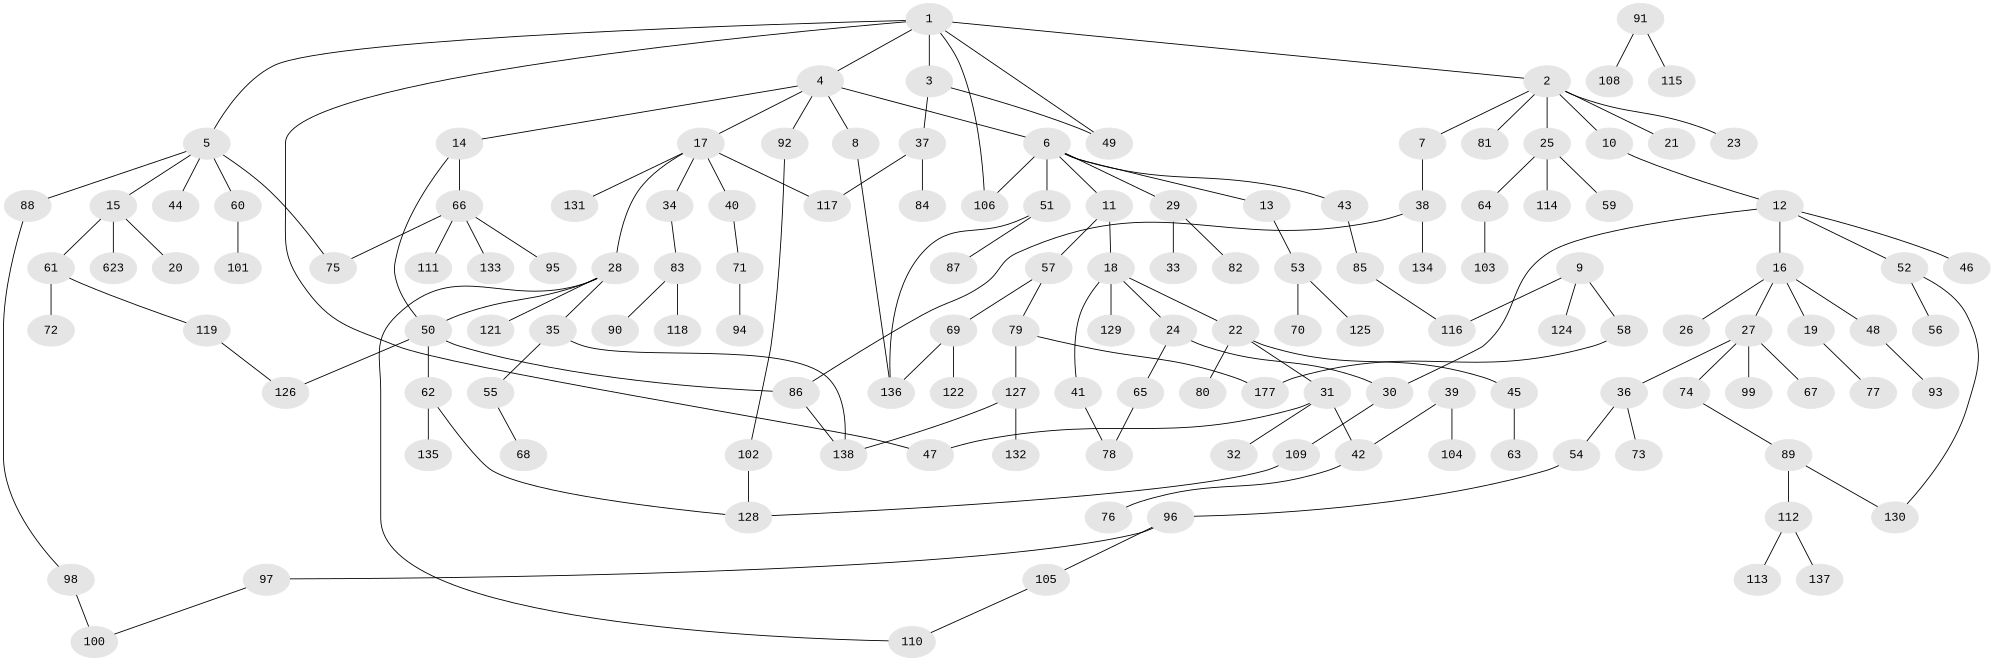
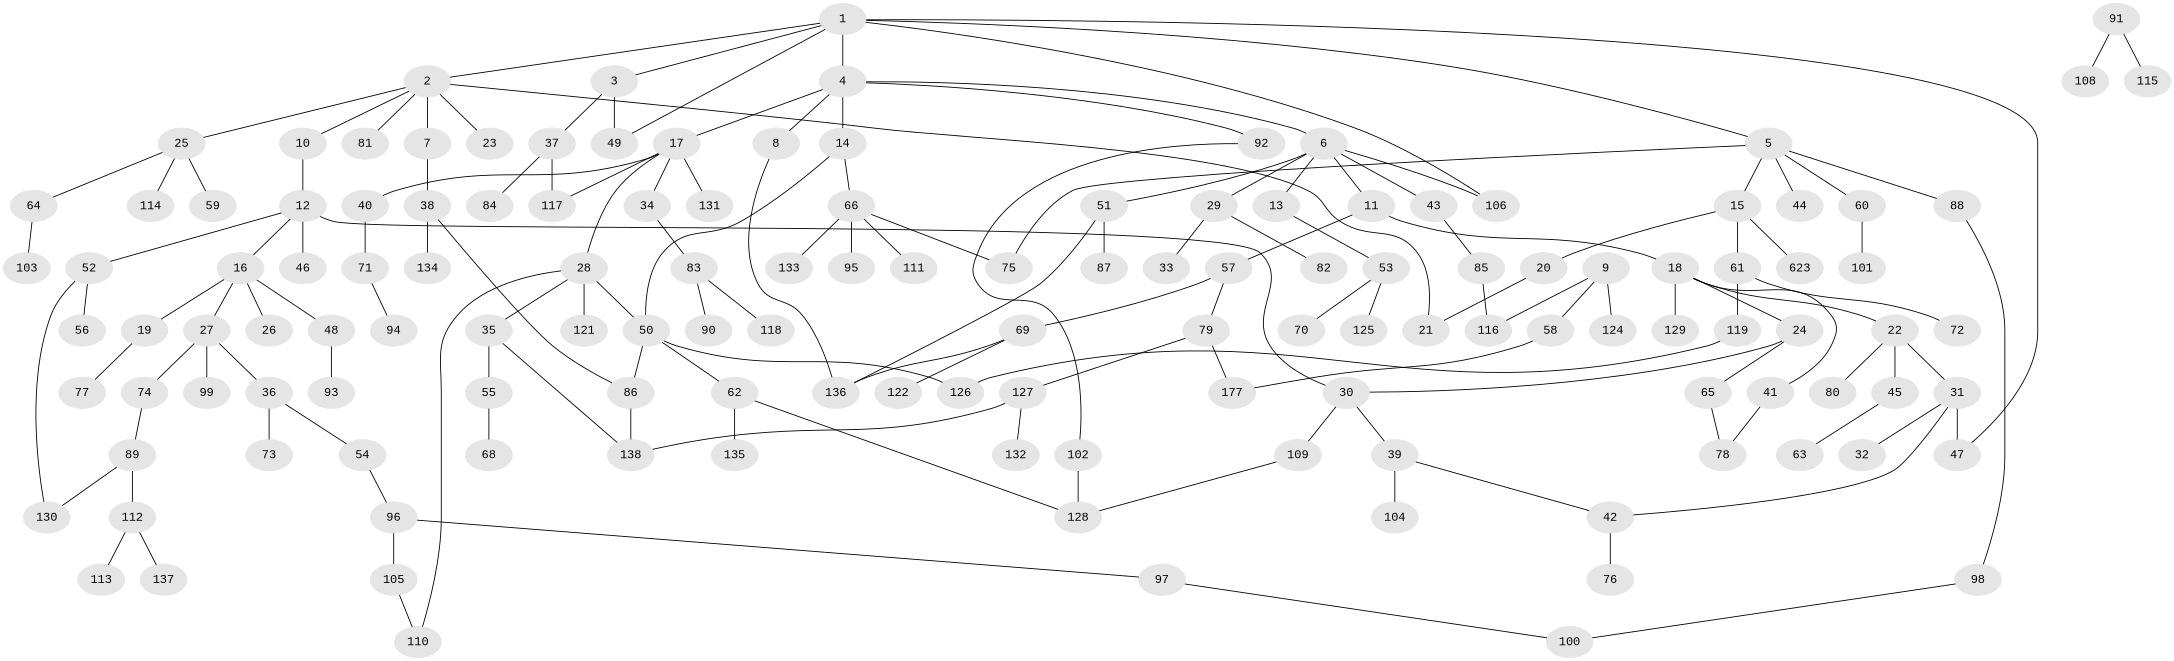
none -> (1491, 296)
(1811, 393) -> none
none -> (1371, 424)
